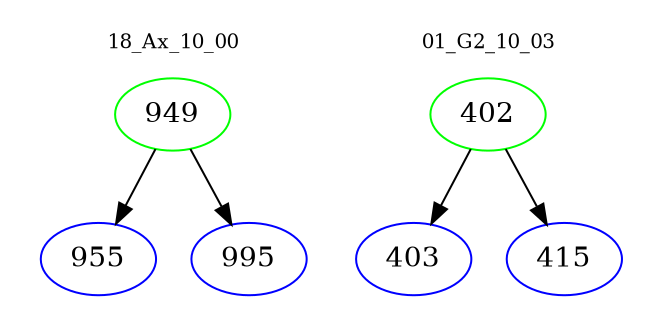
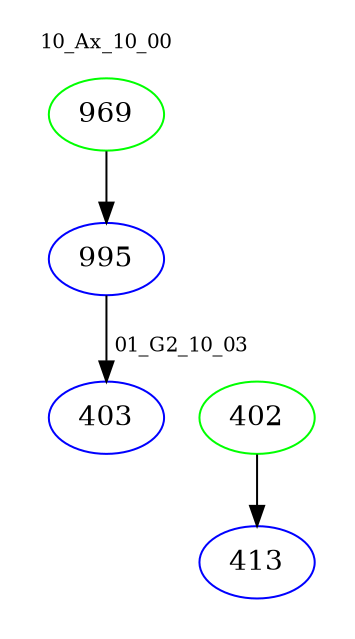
(174, 43) -> (106, 43)
(173, 114) -> (106, 114)
(456, 177) -> (106, 340)
(98, 259) -> none
(564, 259) -> (257, 562)
